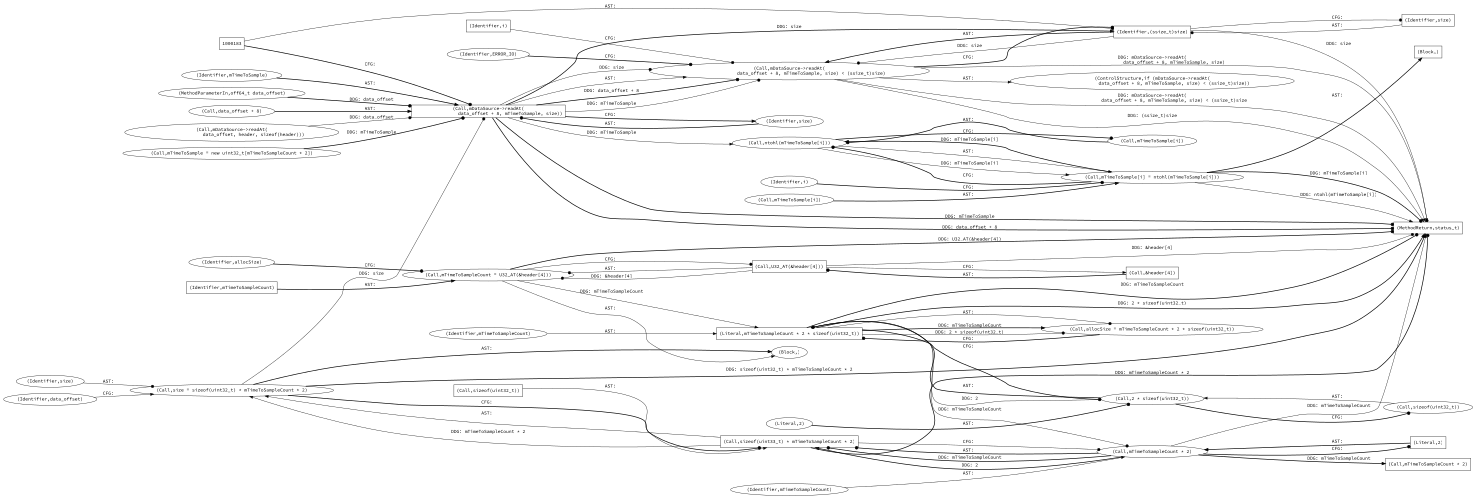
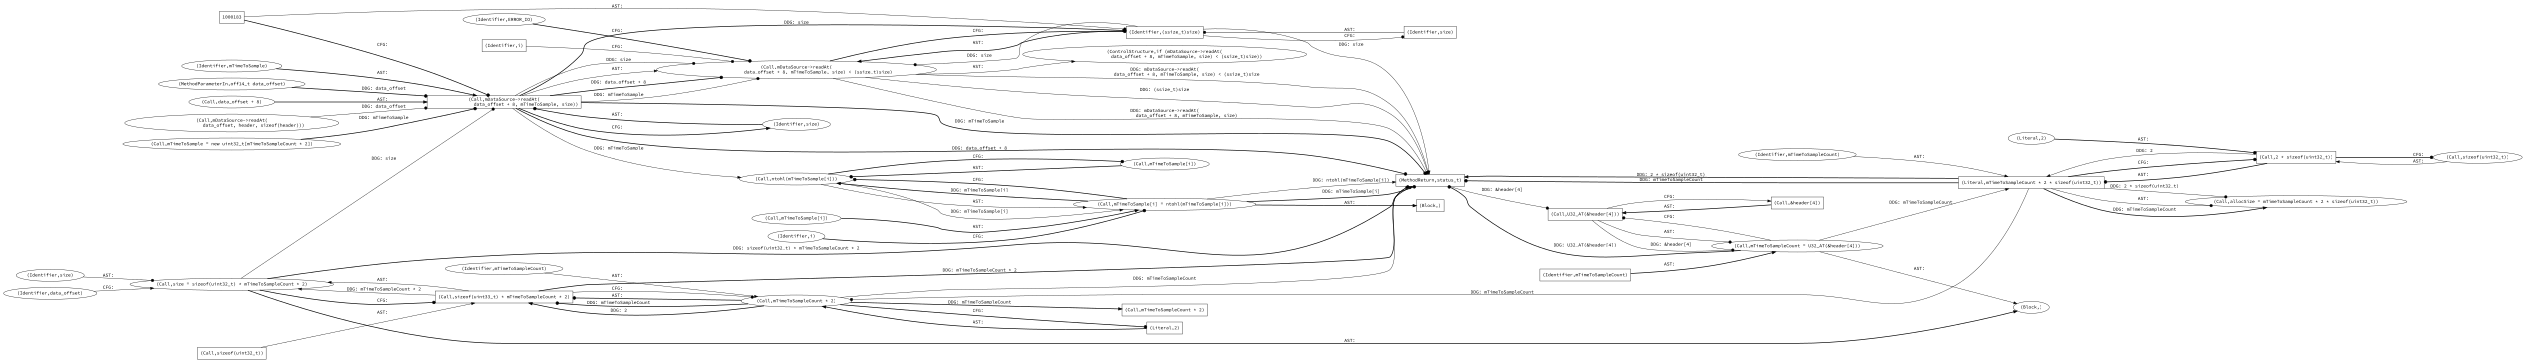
(232, 93) -> (232, 84)
(1120, 257) -> (1497, 198)
(232, 262) -> none
(978, 278) -> (1699, 209)
(982, 342) -> none
(1152, 399) -> (2296, 157)
